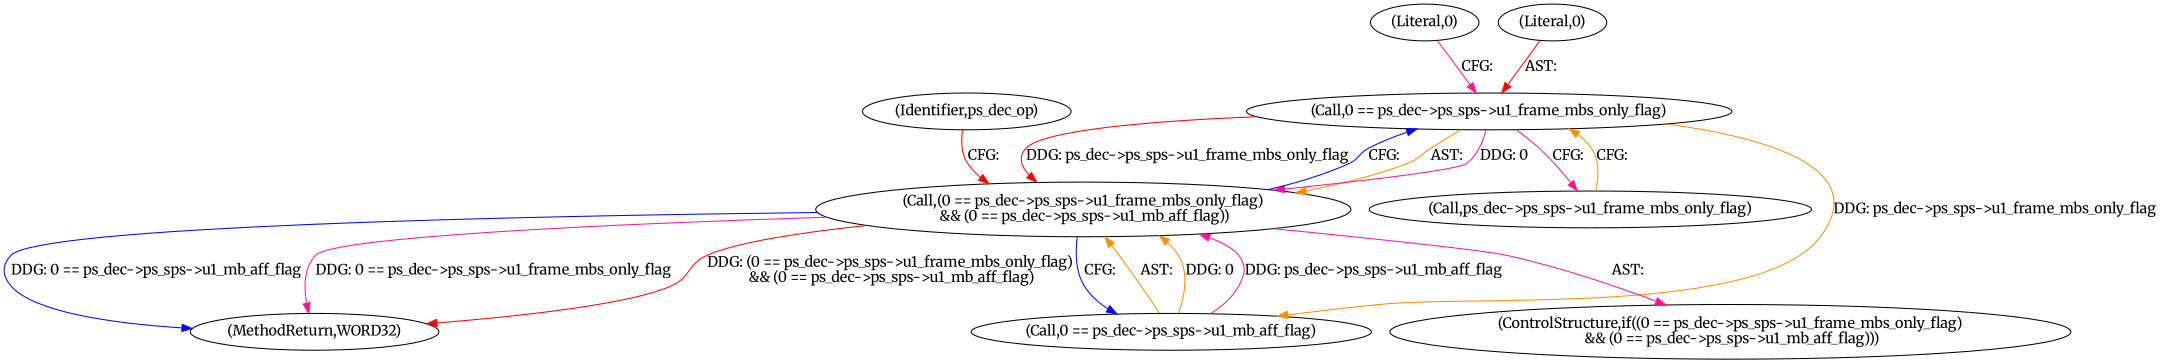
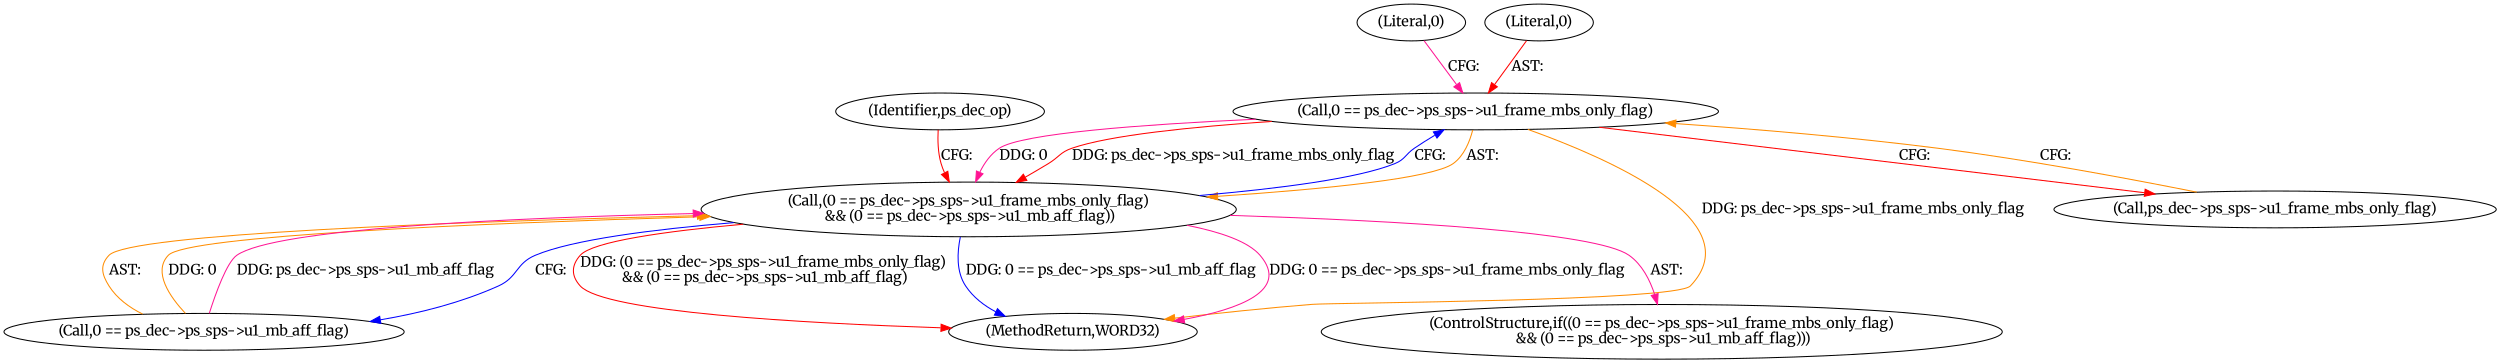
(1545, 154) -> (1872, 160)
(1677, 291) -> (1563, 298)
